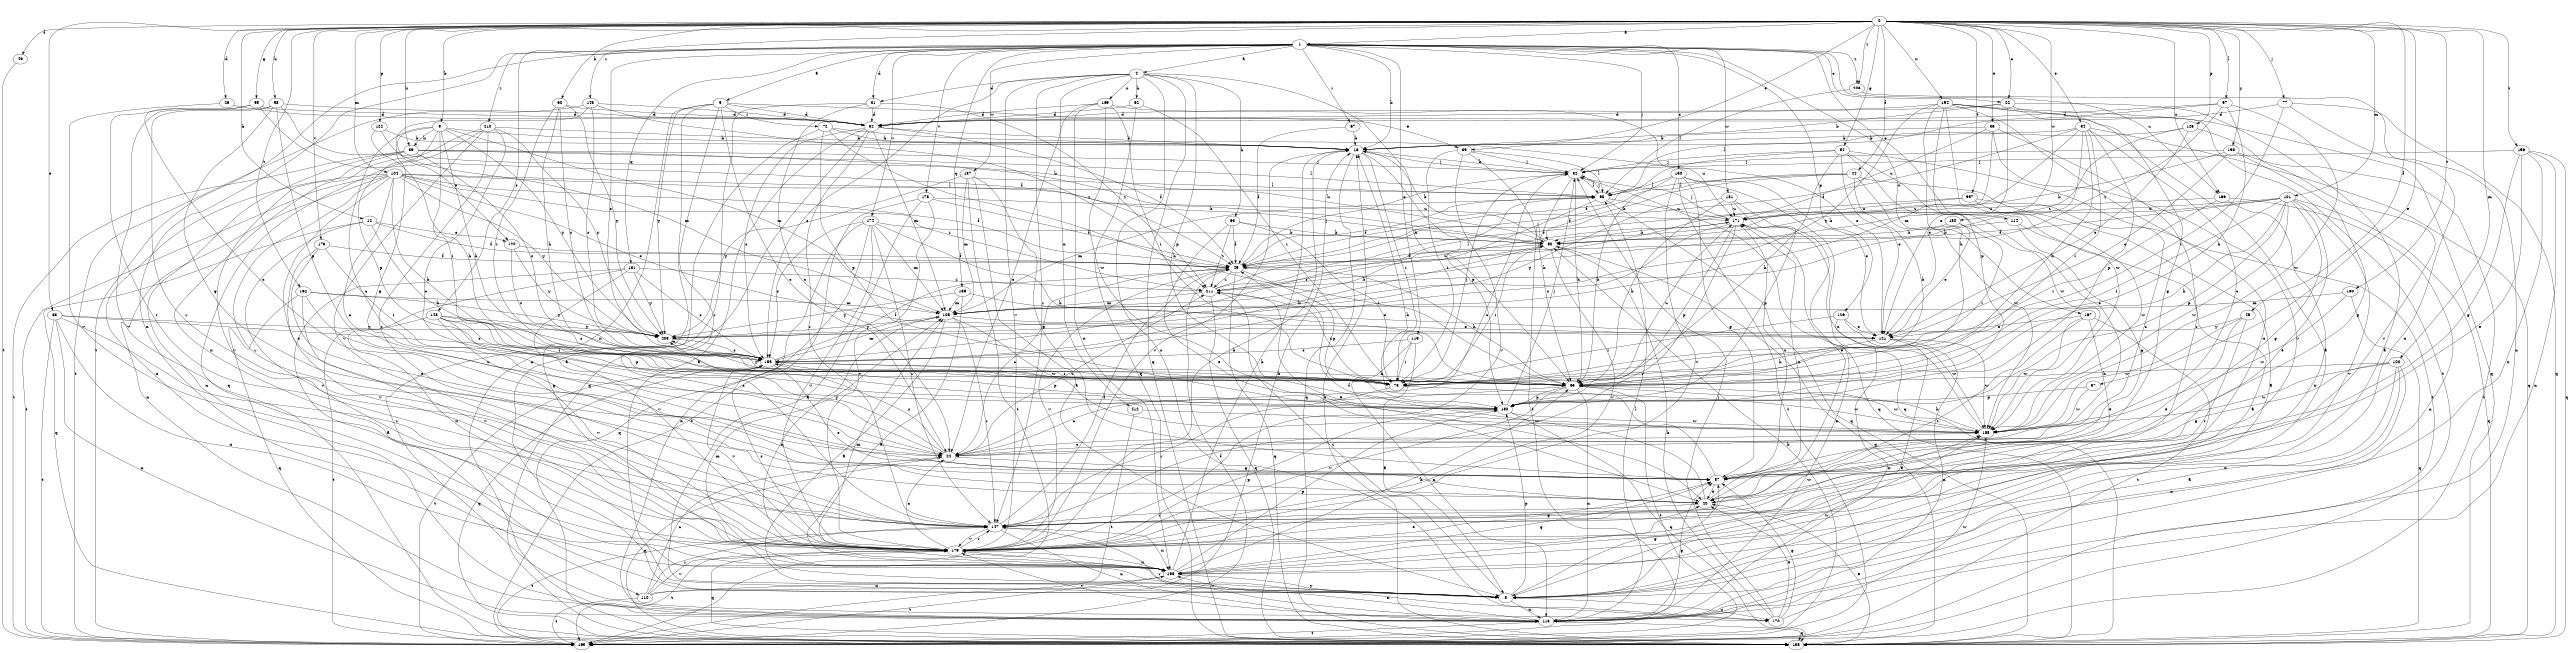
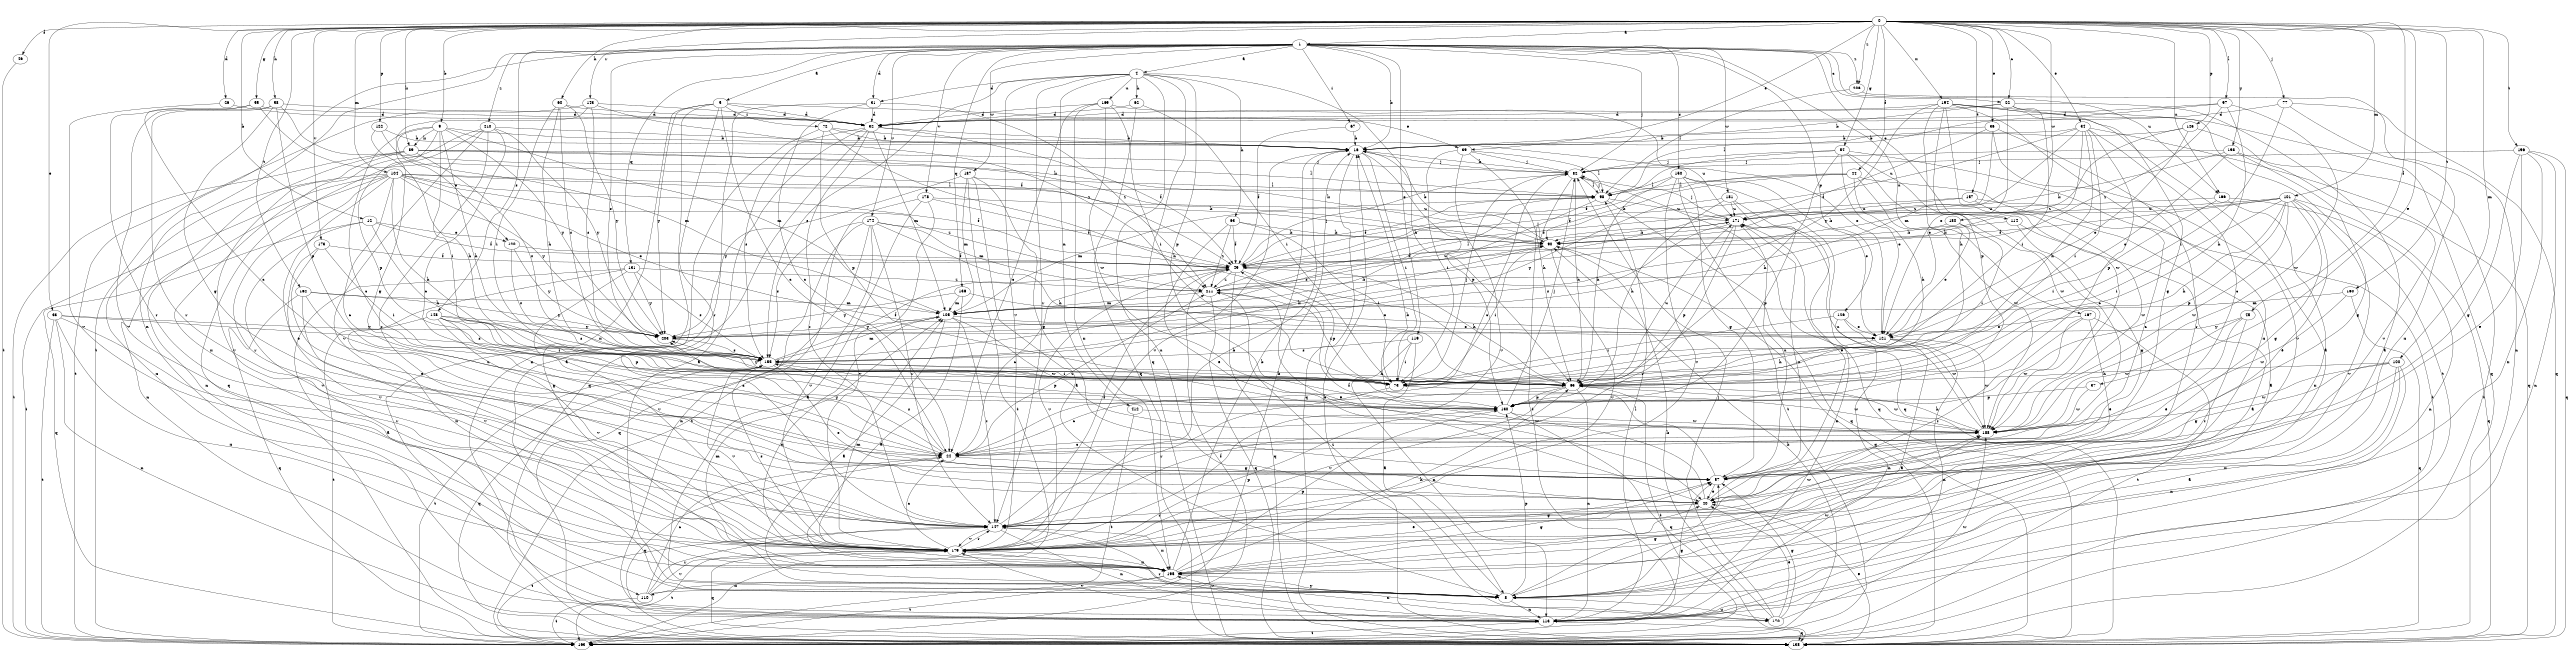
(1970, 197) -> (1970, 197)
(909, 266) -> (1026, 271)
none -> (1753, 348)
(906, 584) -> (909, 583)
